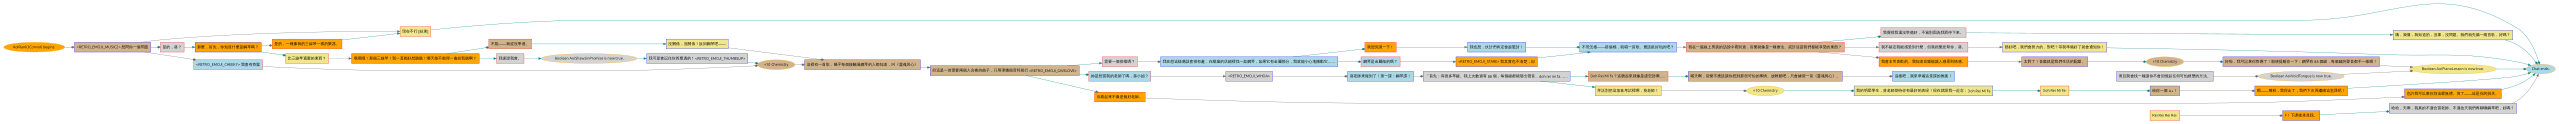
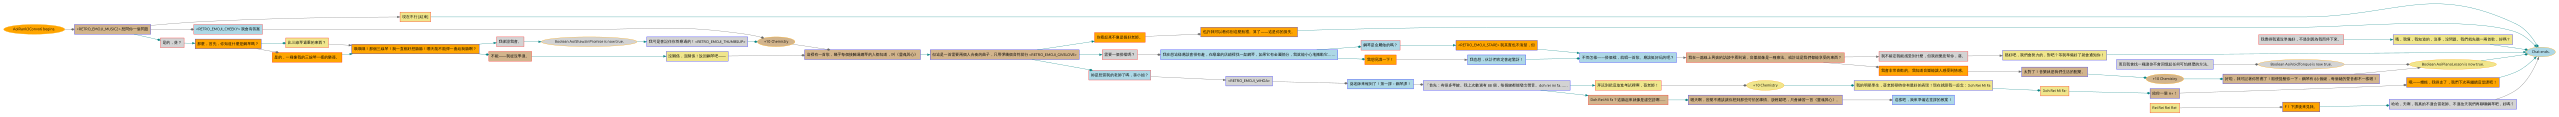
(370, 37) -> (346, 54)
(1848, 40) -> none
